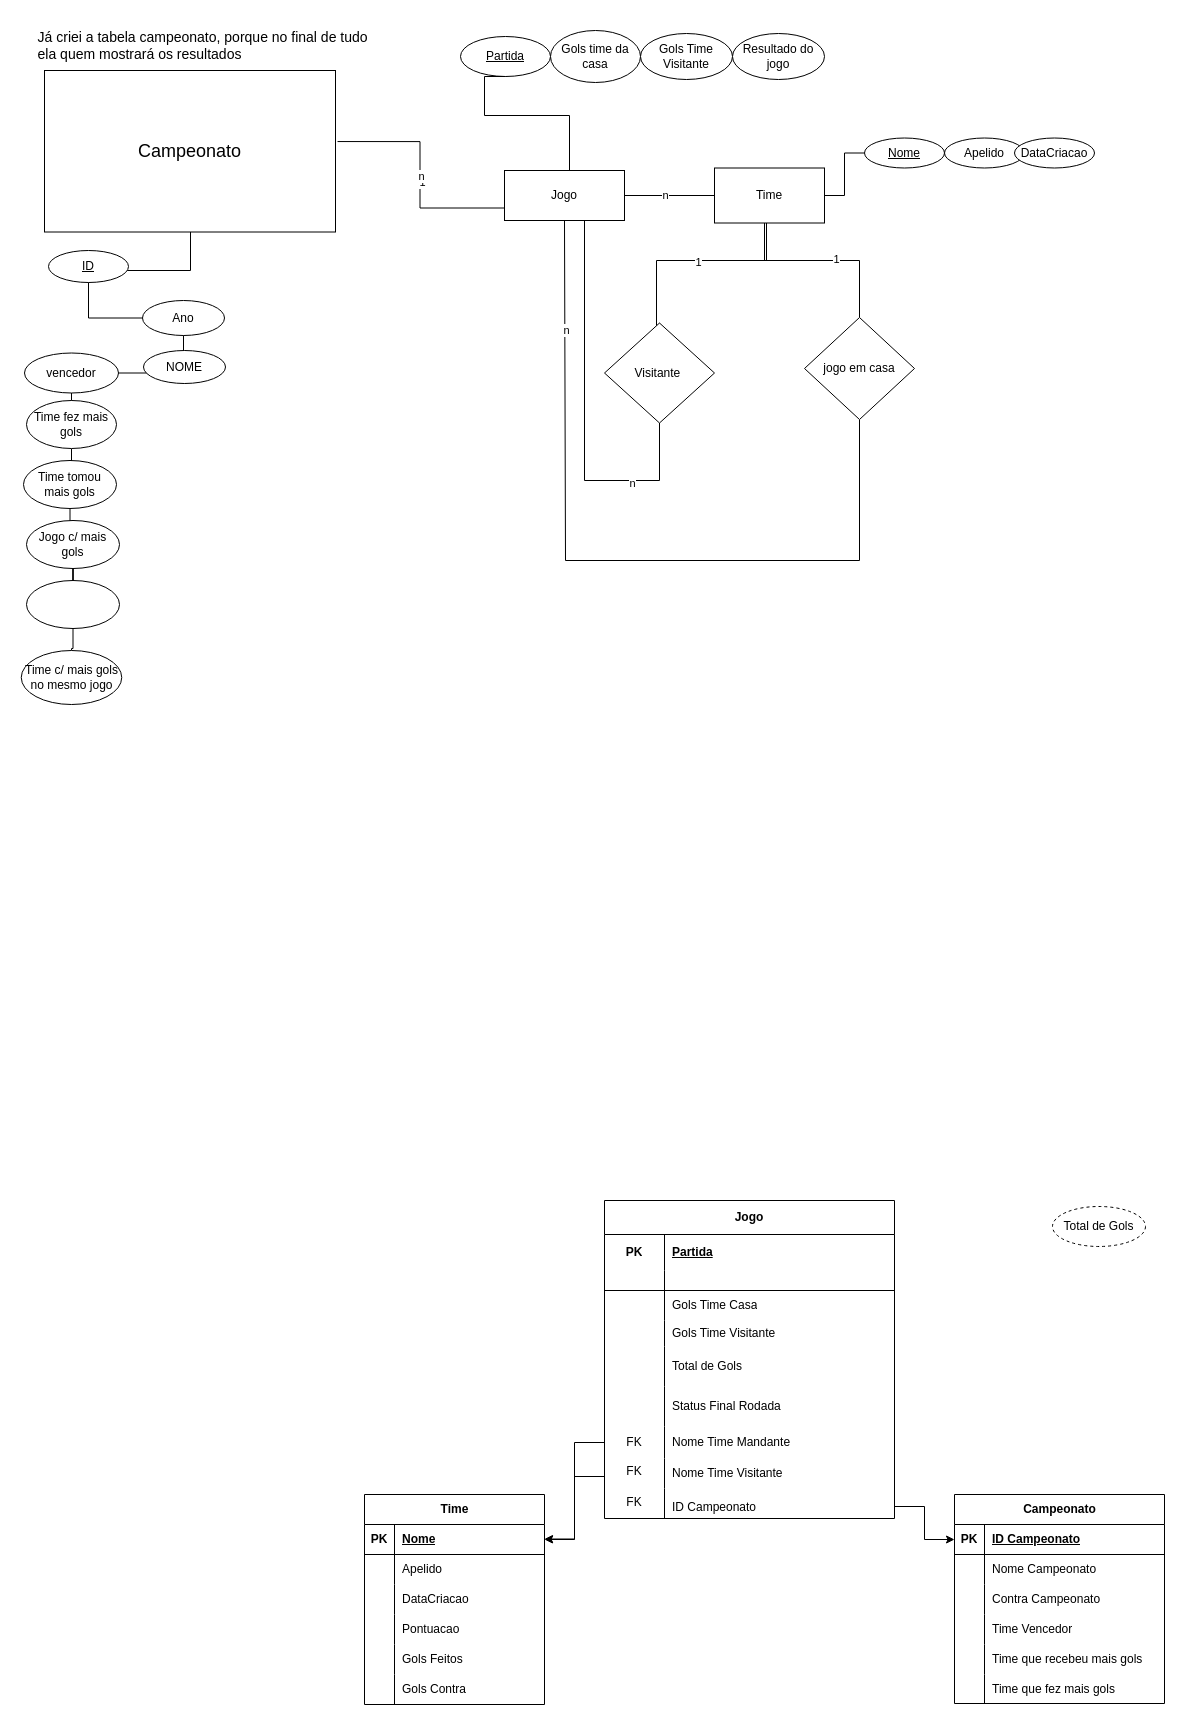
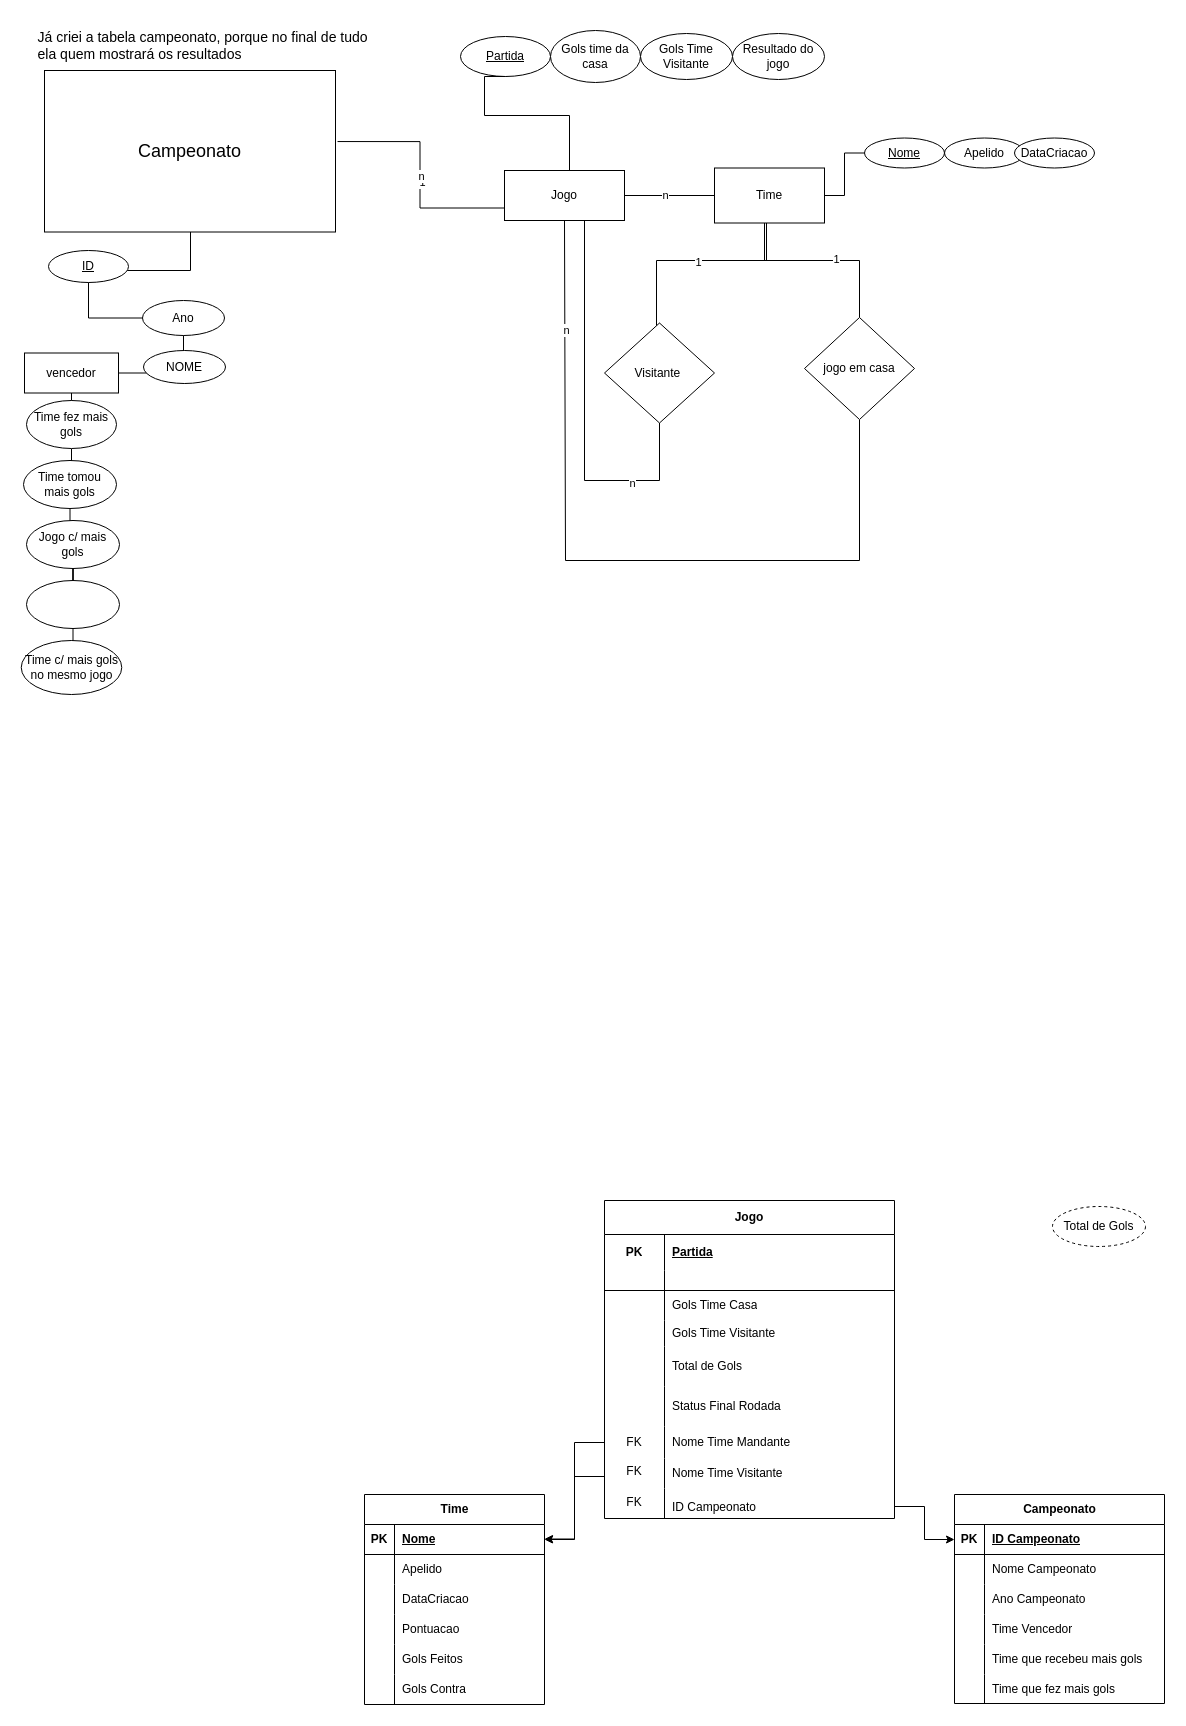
(72, 373) -> (72, 373)
(72, 678) -> (72, 668)
(1048, 1600) -> (1038, 1600)
